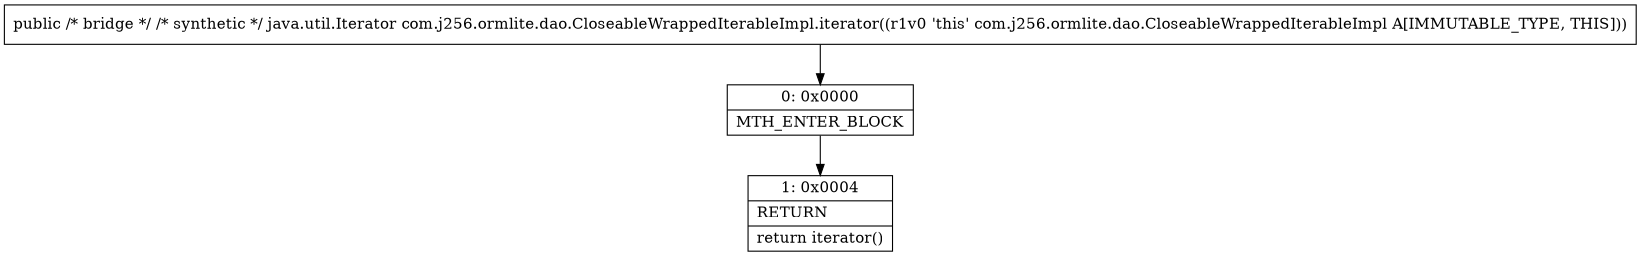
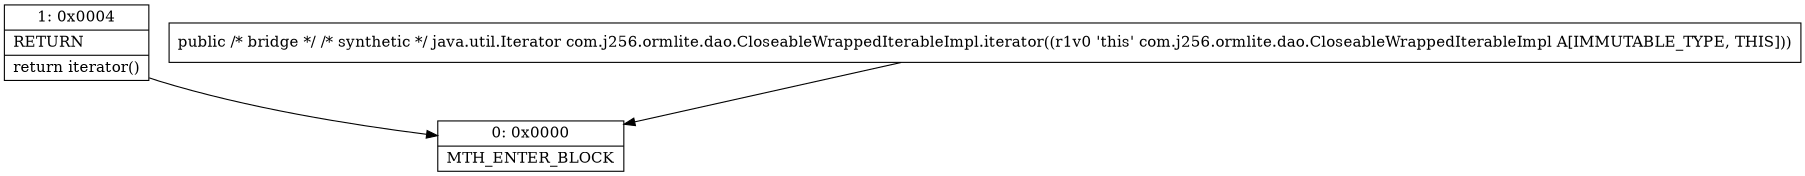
(820, 150) -> (287, 112)
